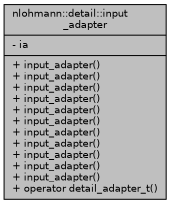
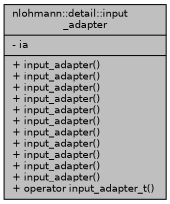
(85, 189) -> (84, 189)
